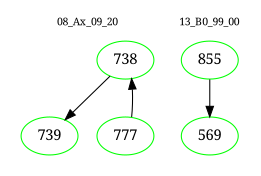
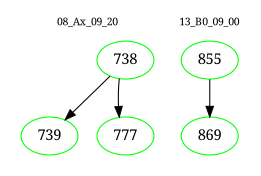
(210, 23) -> (210, 23)
(132, 103) -> (118, 93)
(210, 136) -> (210, 136)
